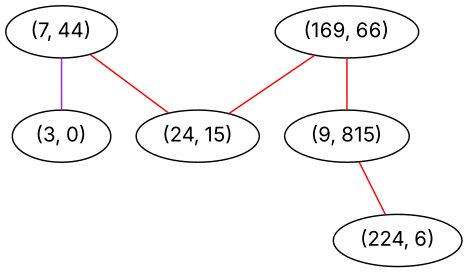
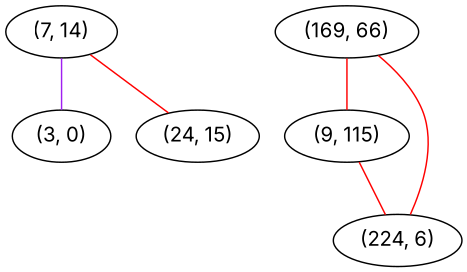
(62, 32) -> (62, 32)
(272, 84) -> (427, 128)
(347, 136) -> (347, 136)
